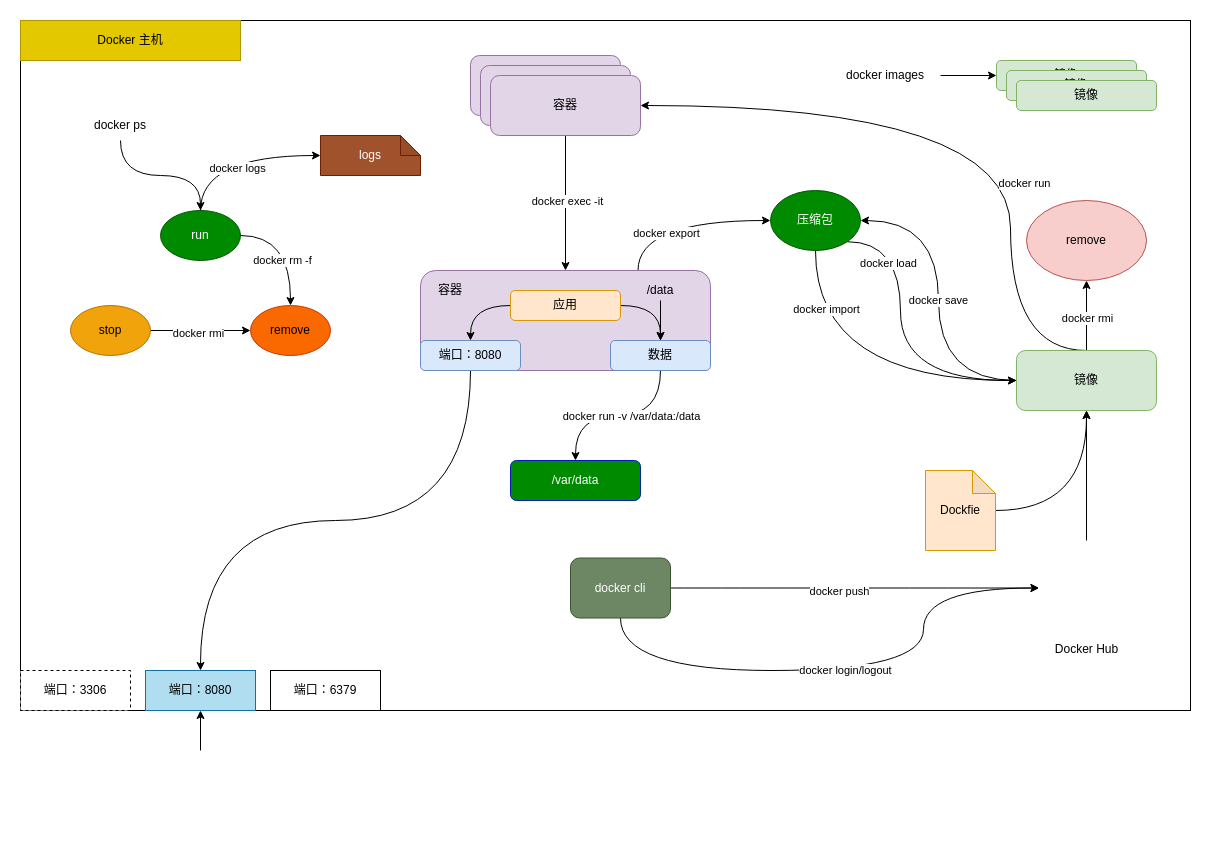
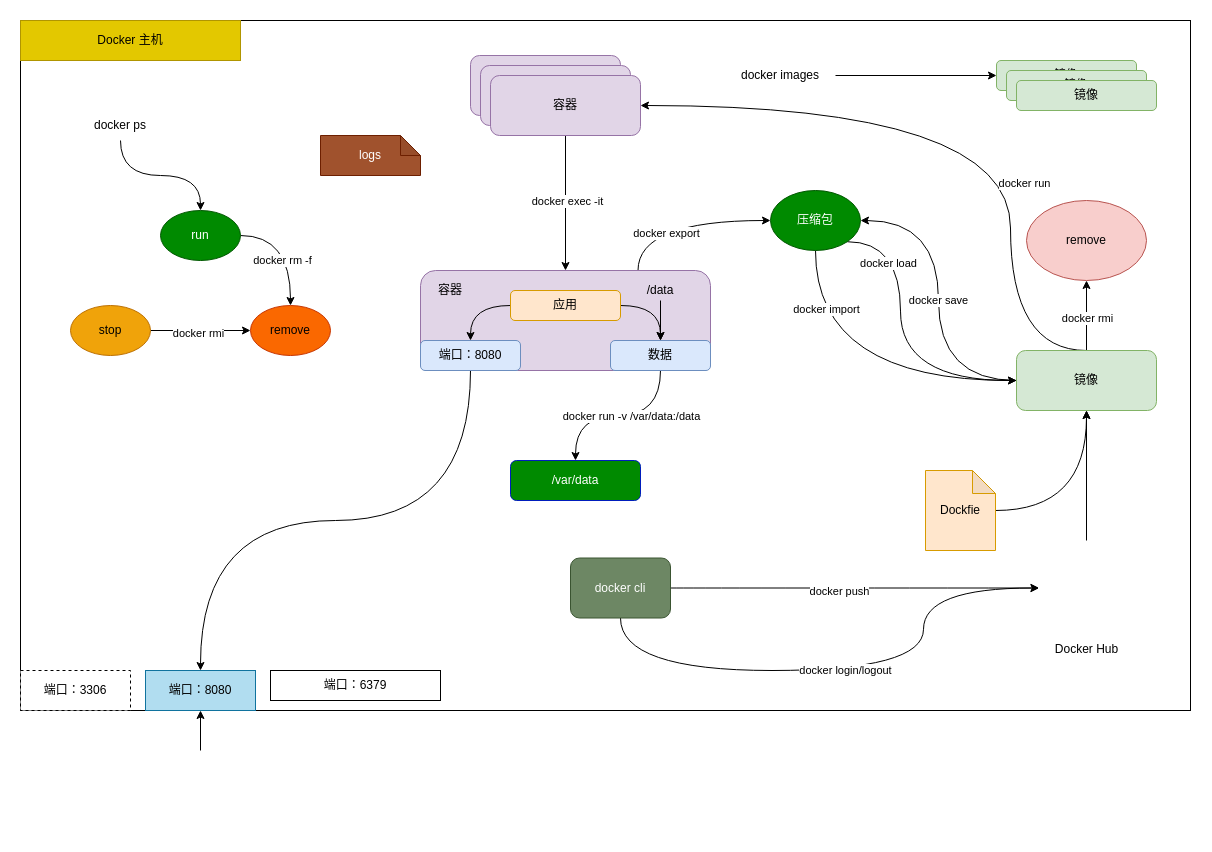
(886, 76) -> (781, 76)
(250, 162) -> none
(326, 691) -> (356, 686)
